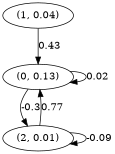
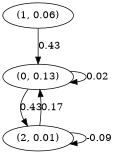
(38, 16) -> (38, 16)
(31, 108) -> (31, 108)
(52, 108) -> (52, 108)
